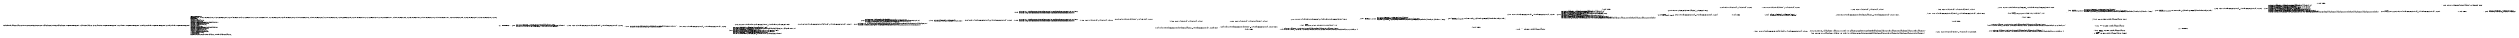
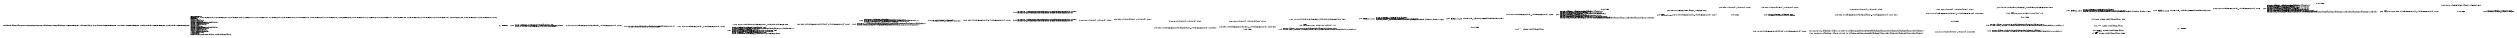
(505, 26) -> (505, 26)
